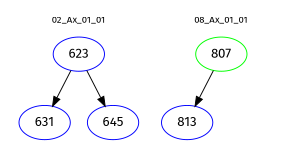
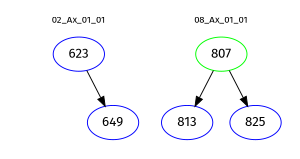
(45, 123) -> none
(113, 123) -> (113, 123)
none -> (256, 123)
